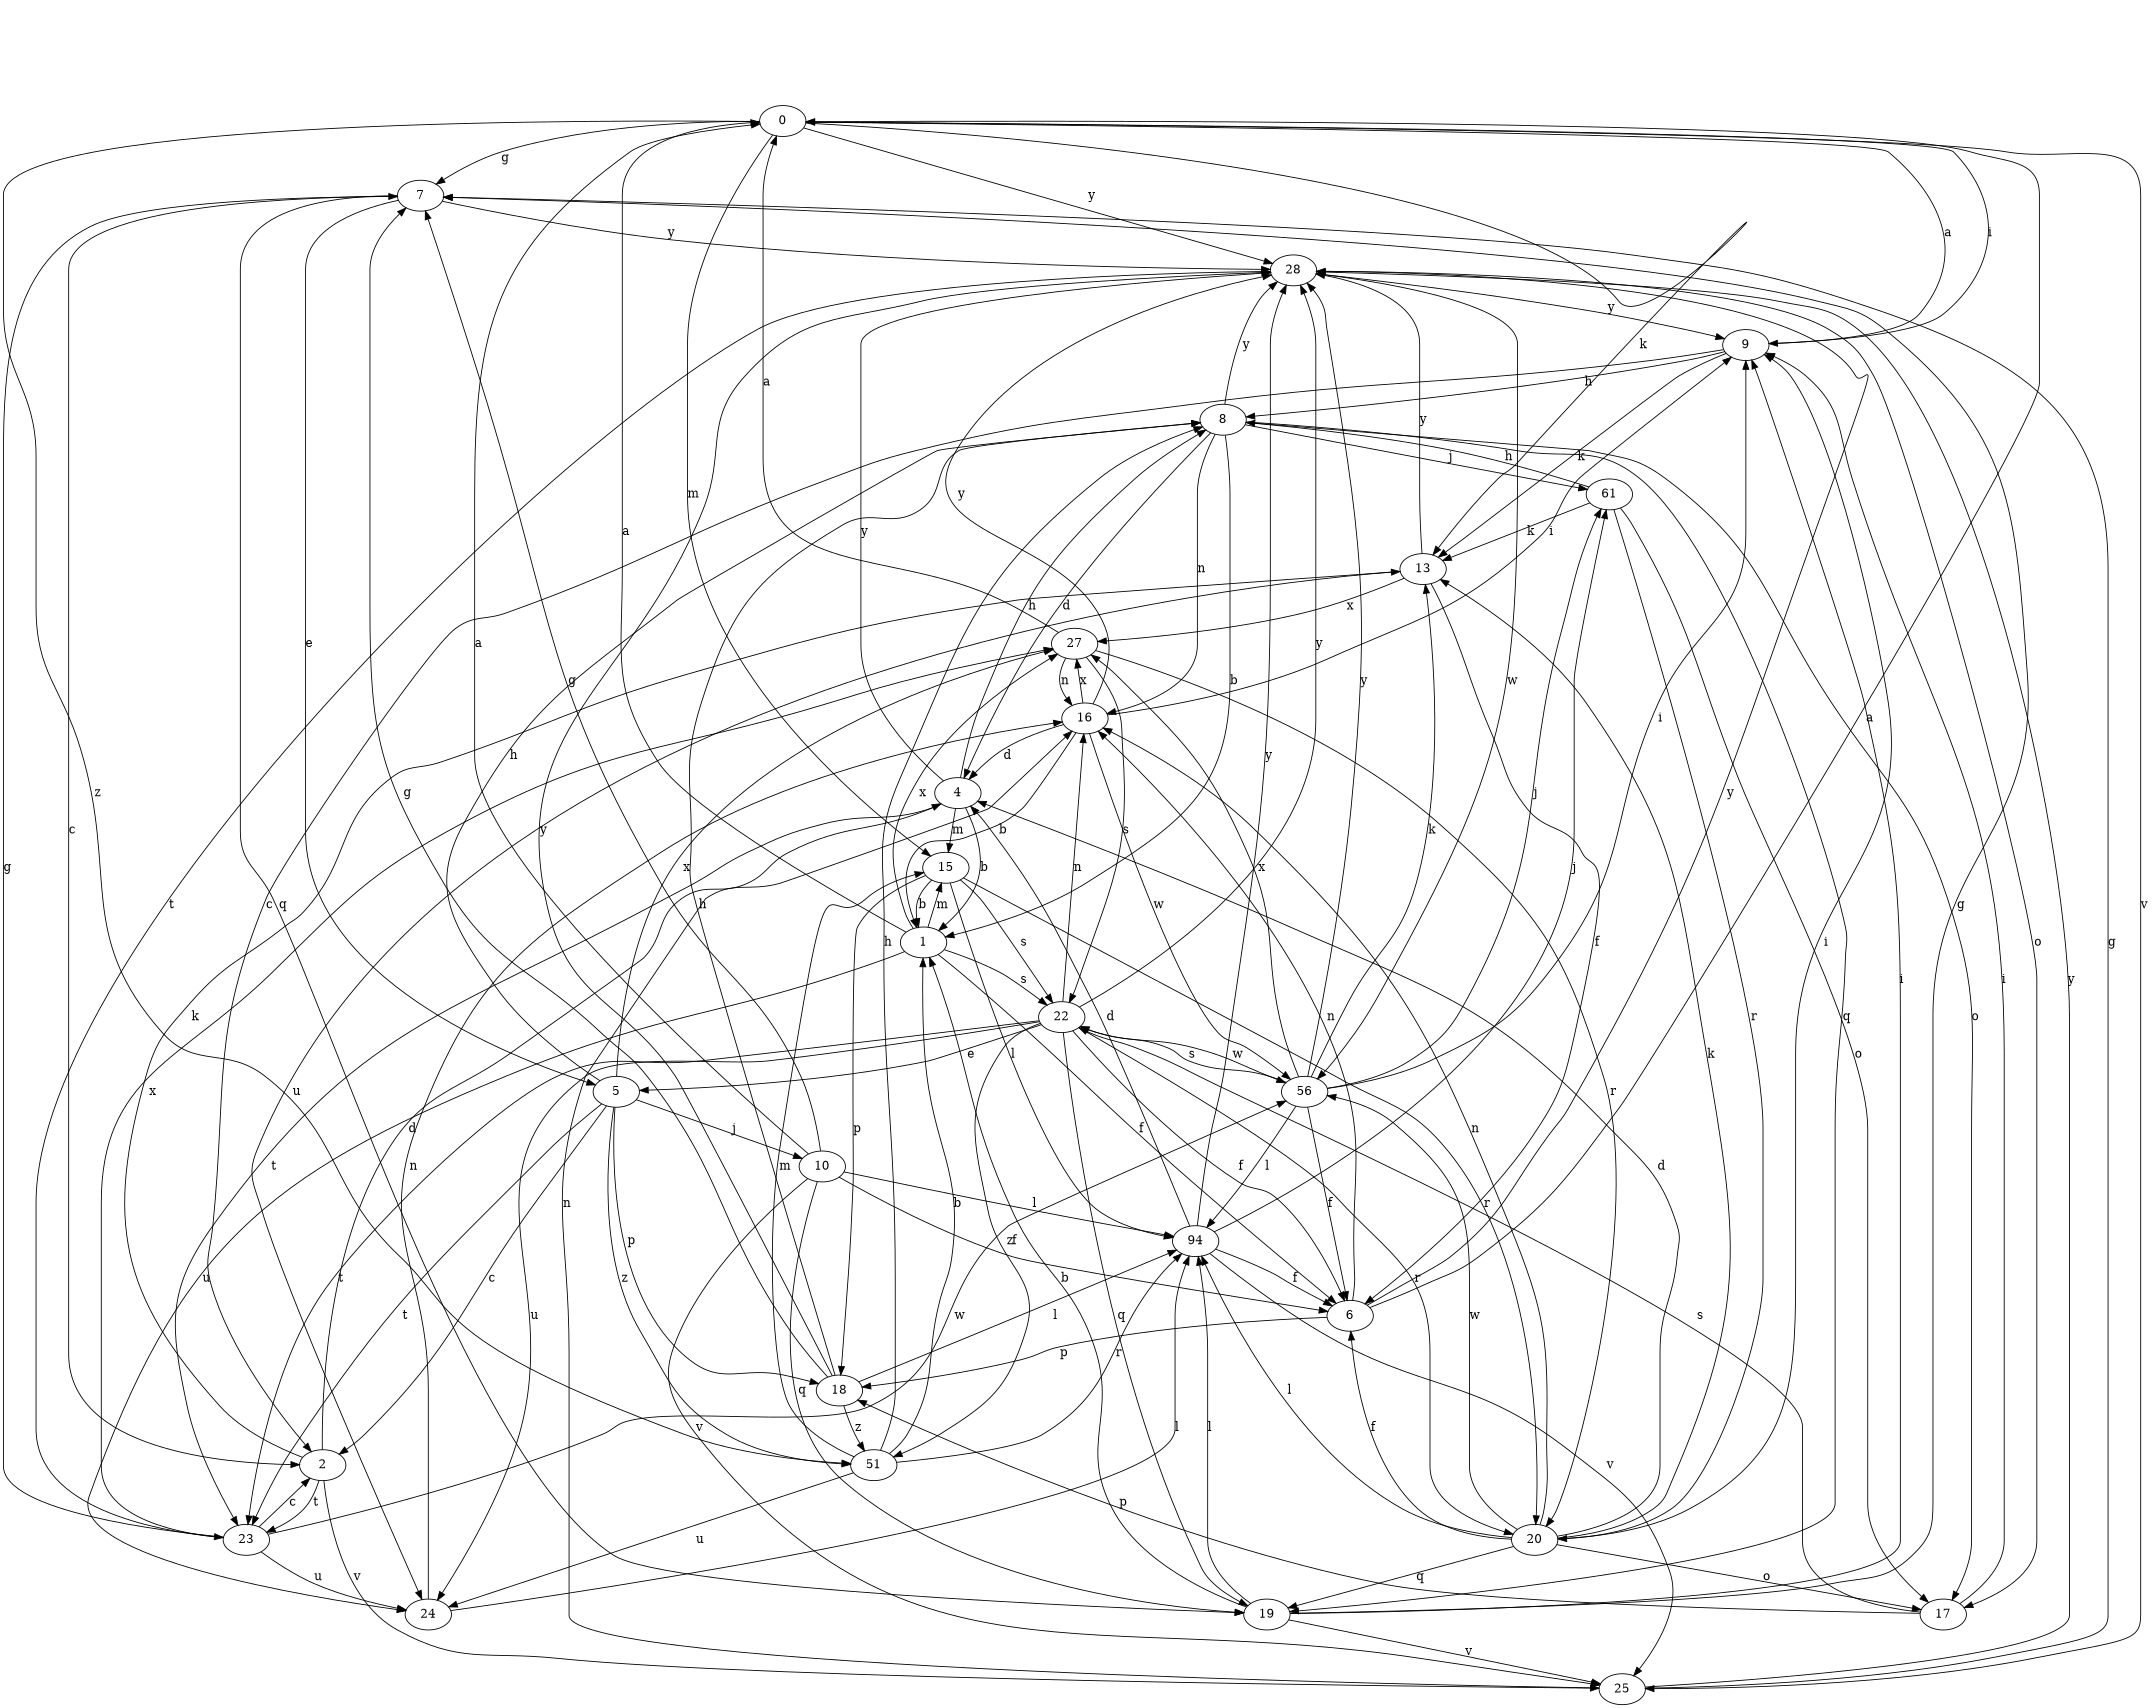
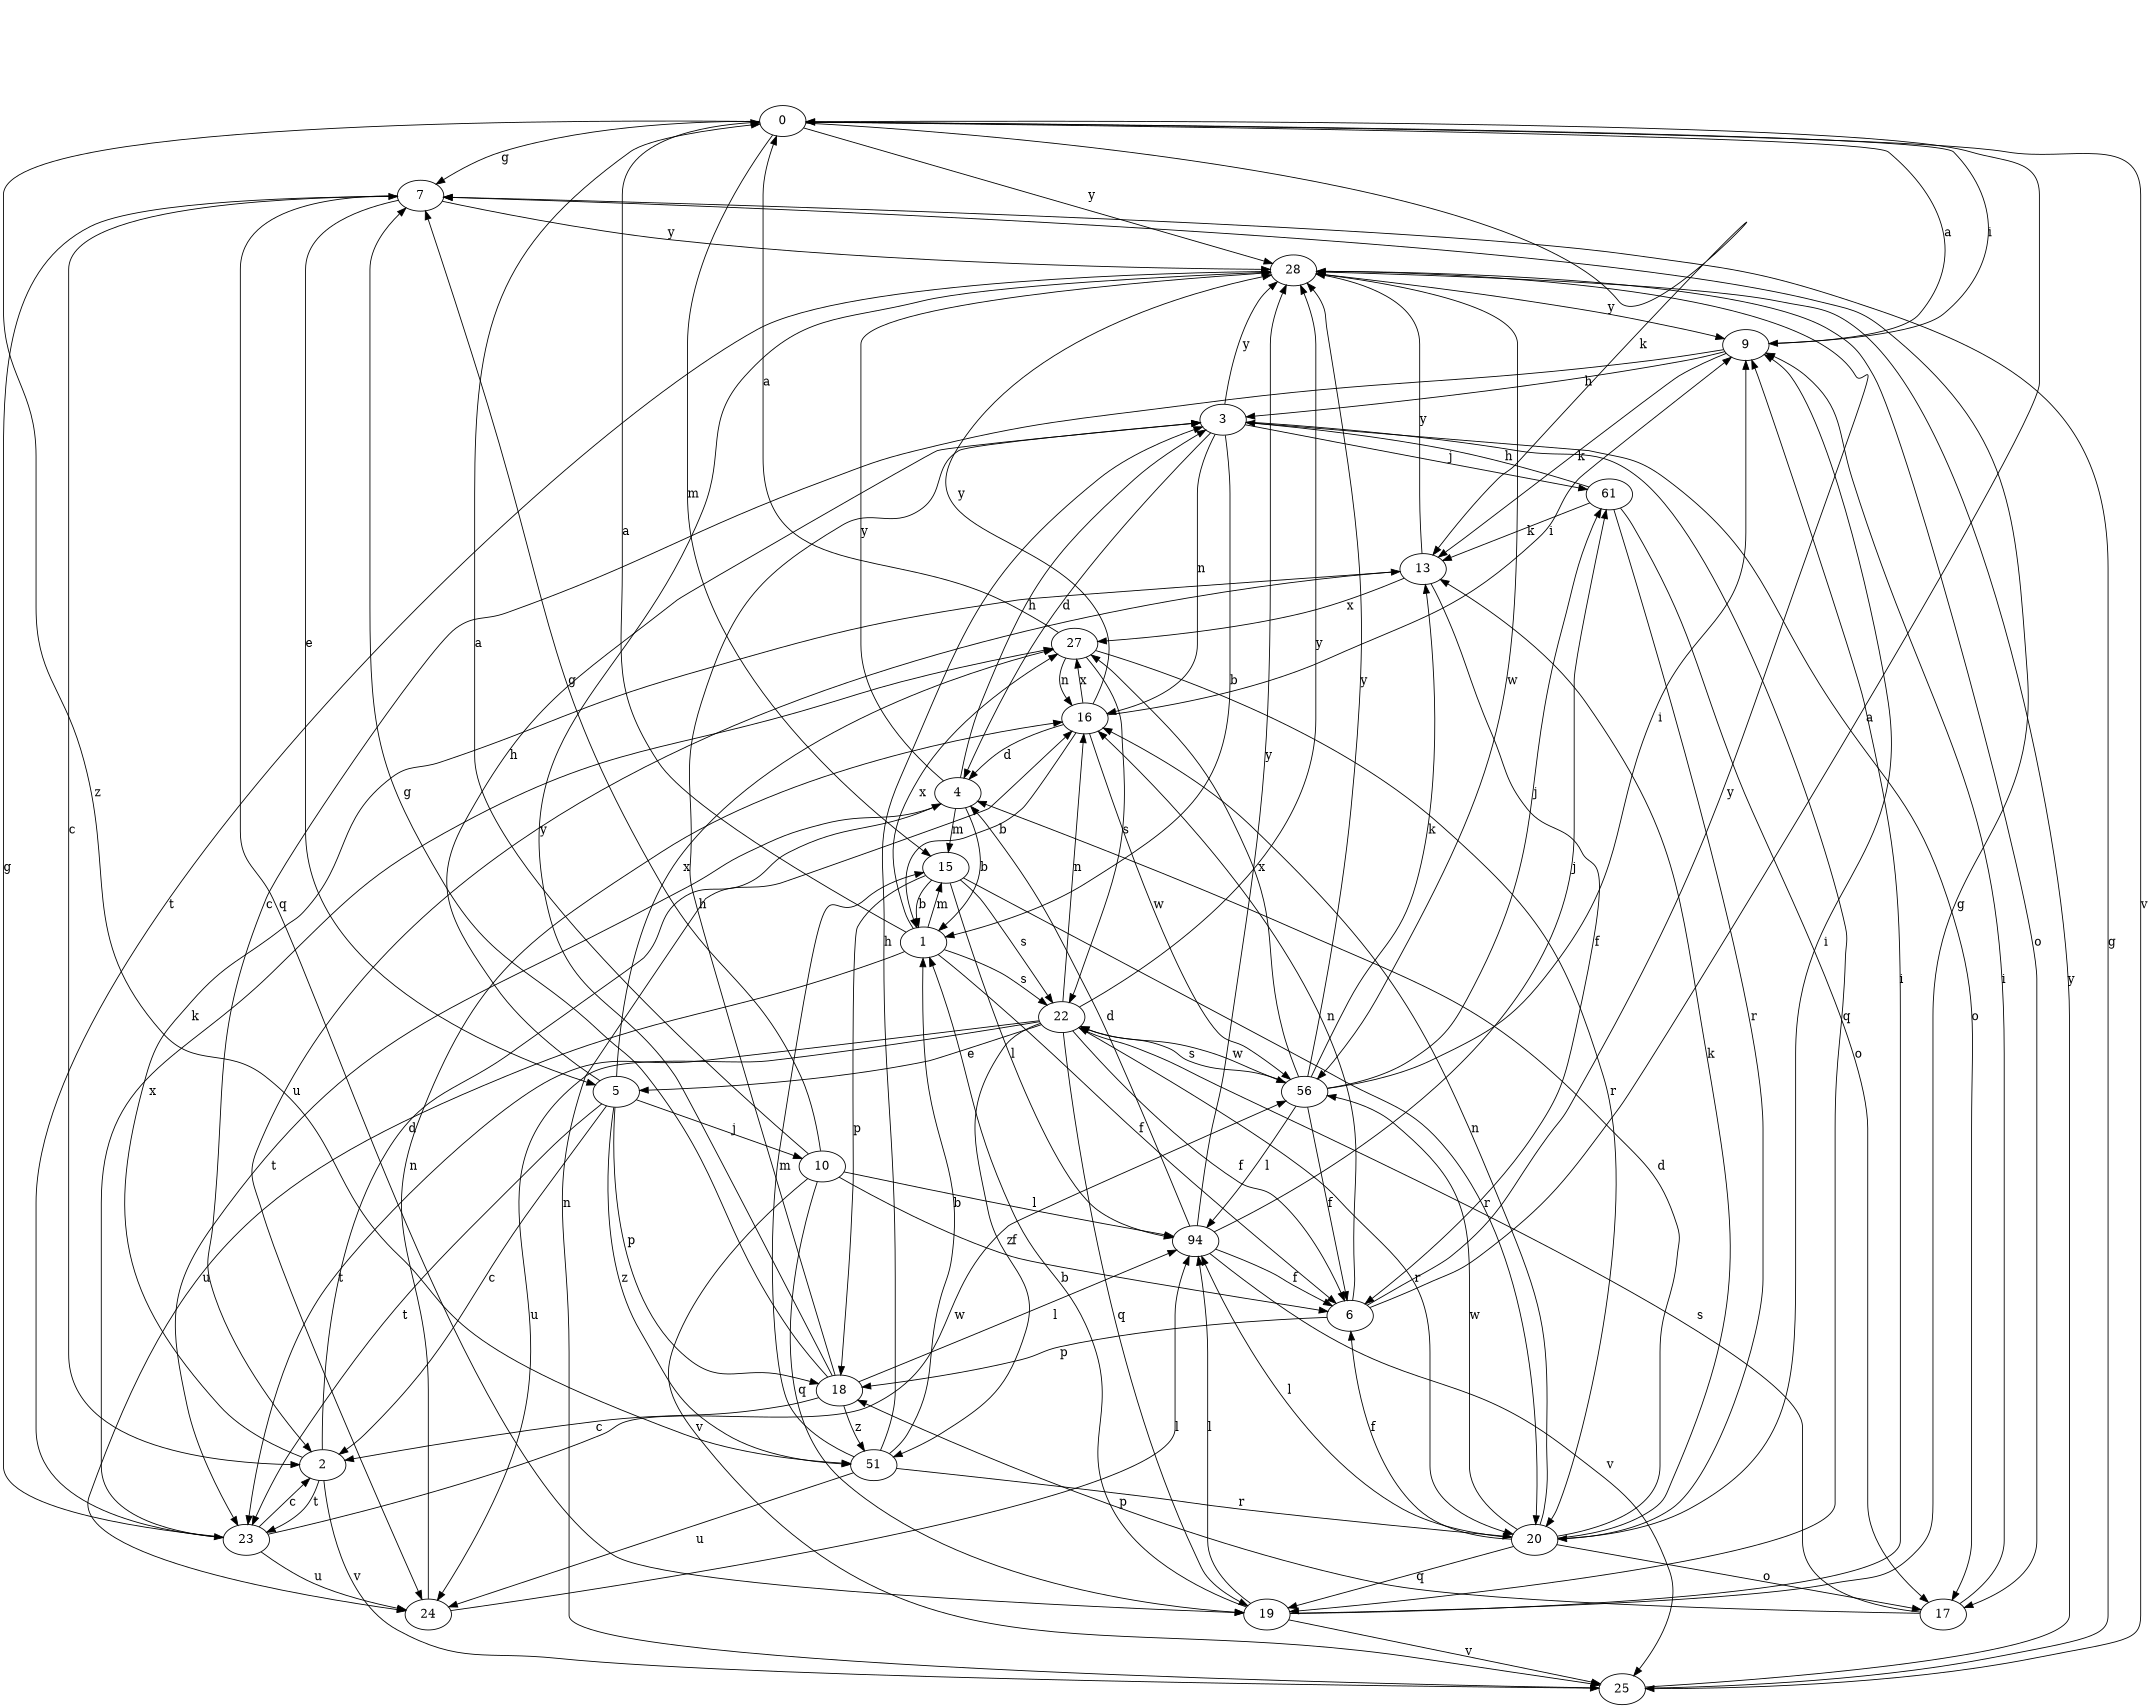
(1223, 420) -> (1223, 420)
(1072, 1413) -> (1200, 1504)
none -> (586, 1423)
